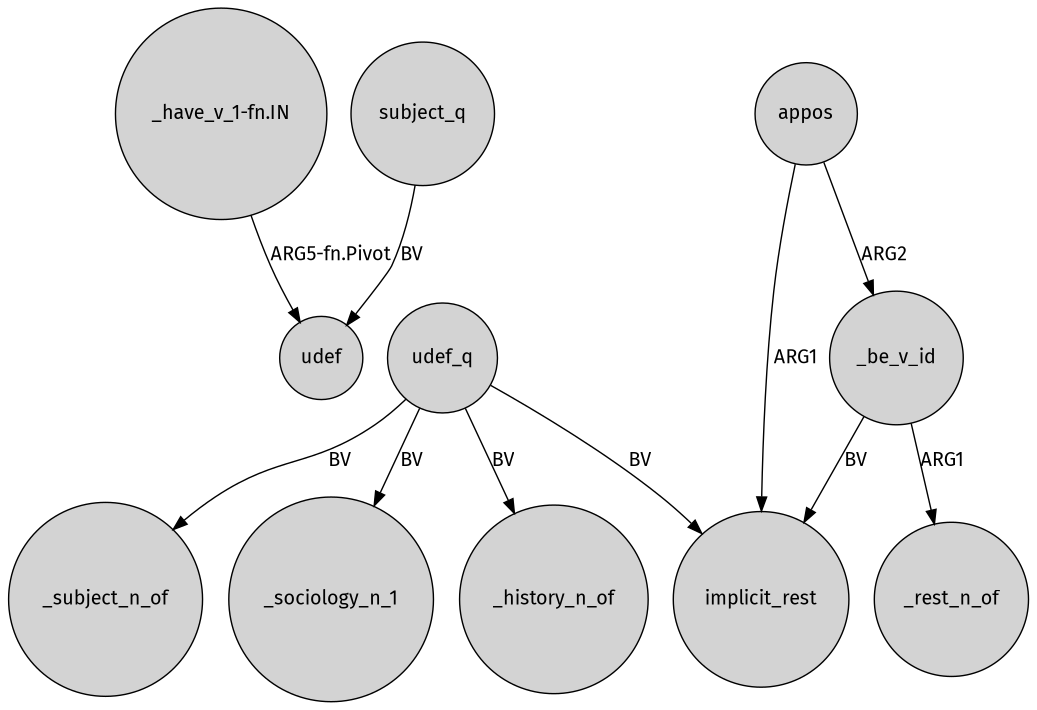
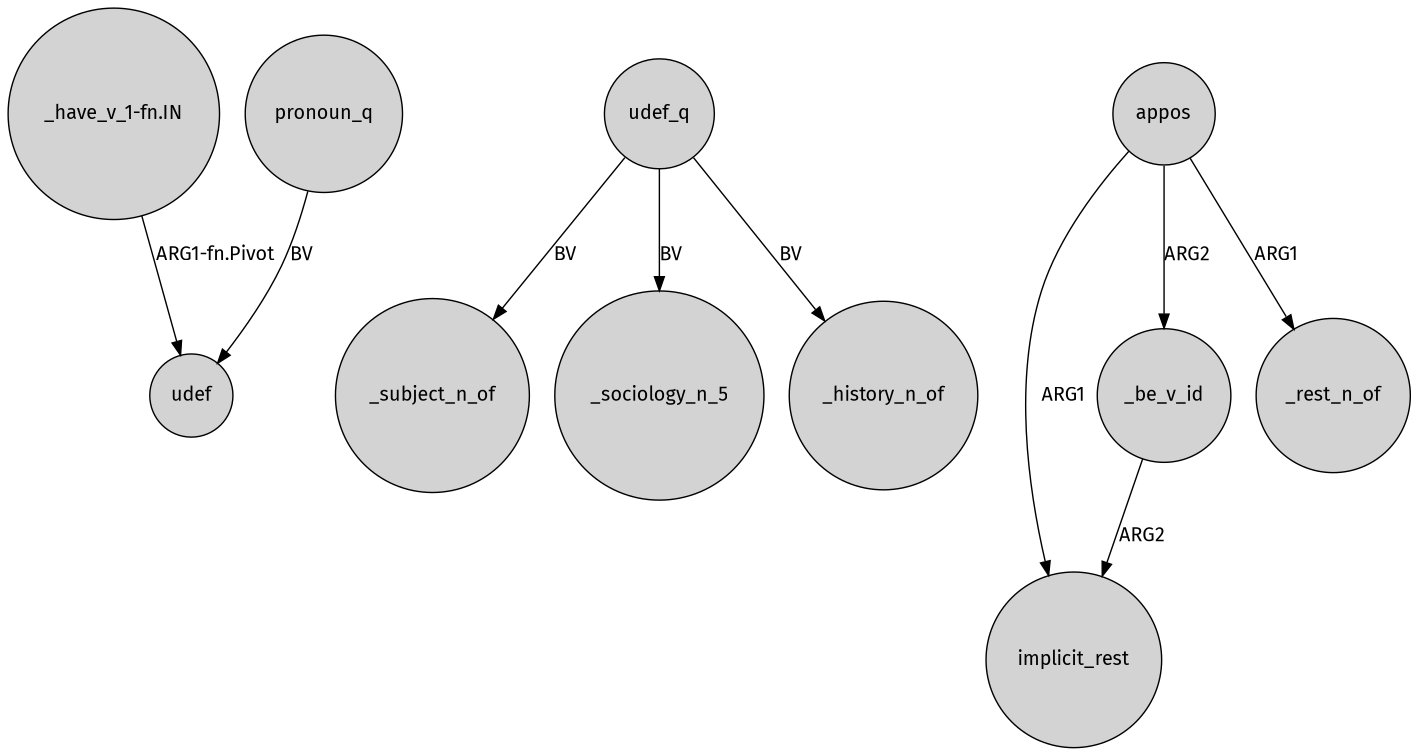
(423, 114) -> (324, 114)
(331, 255) -> (216, 255)
(595, 449) -> none
(856, 461) -> (1142, 536)
(921, 467) -> (1238, 237)
(331, 599) -> (659, 396)
